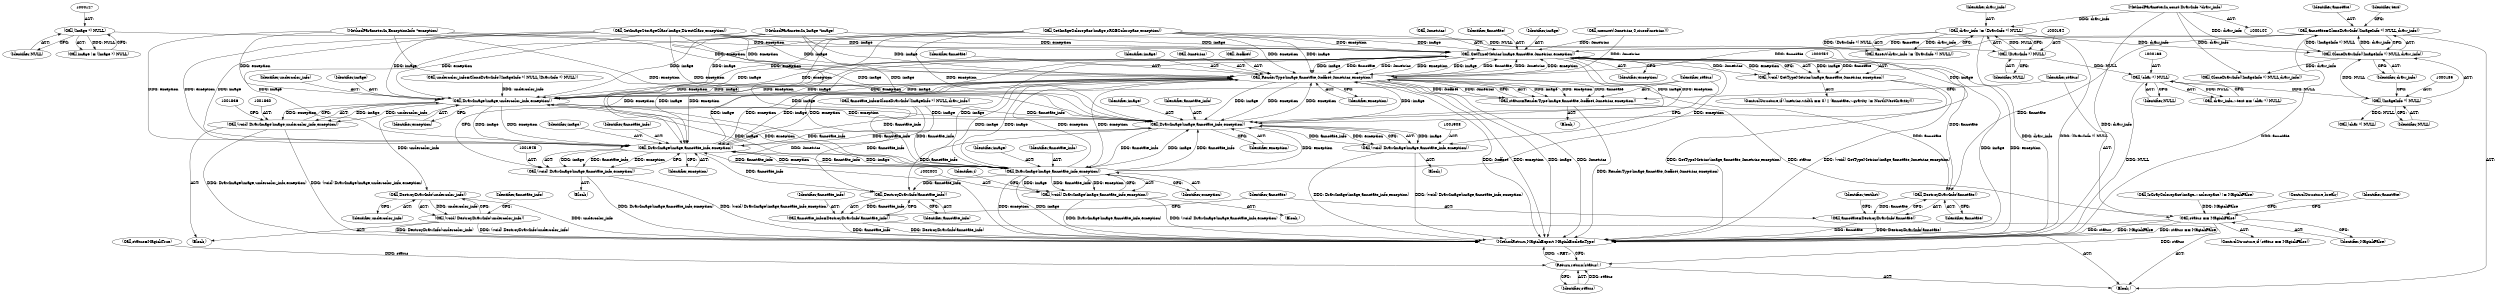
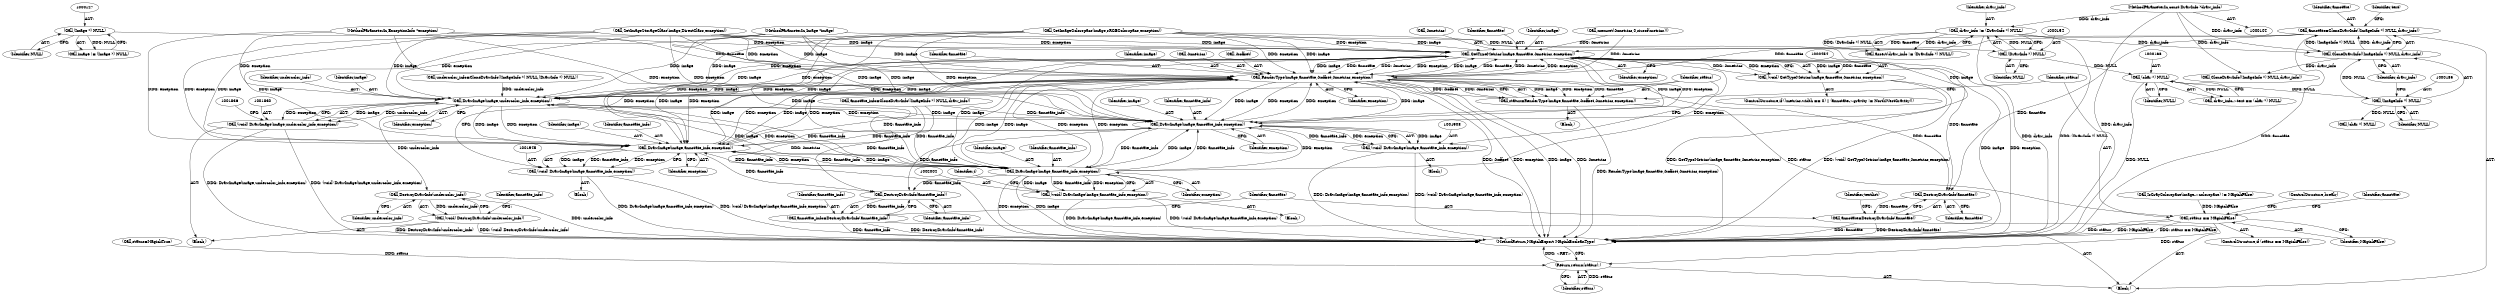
(730, 54) -> (730, 54)
